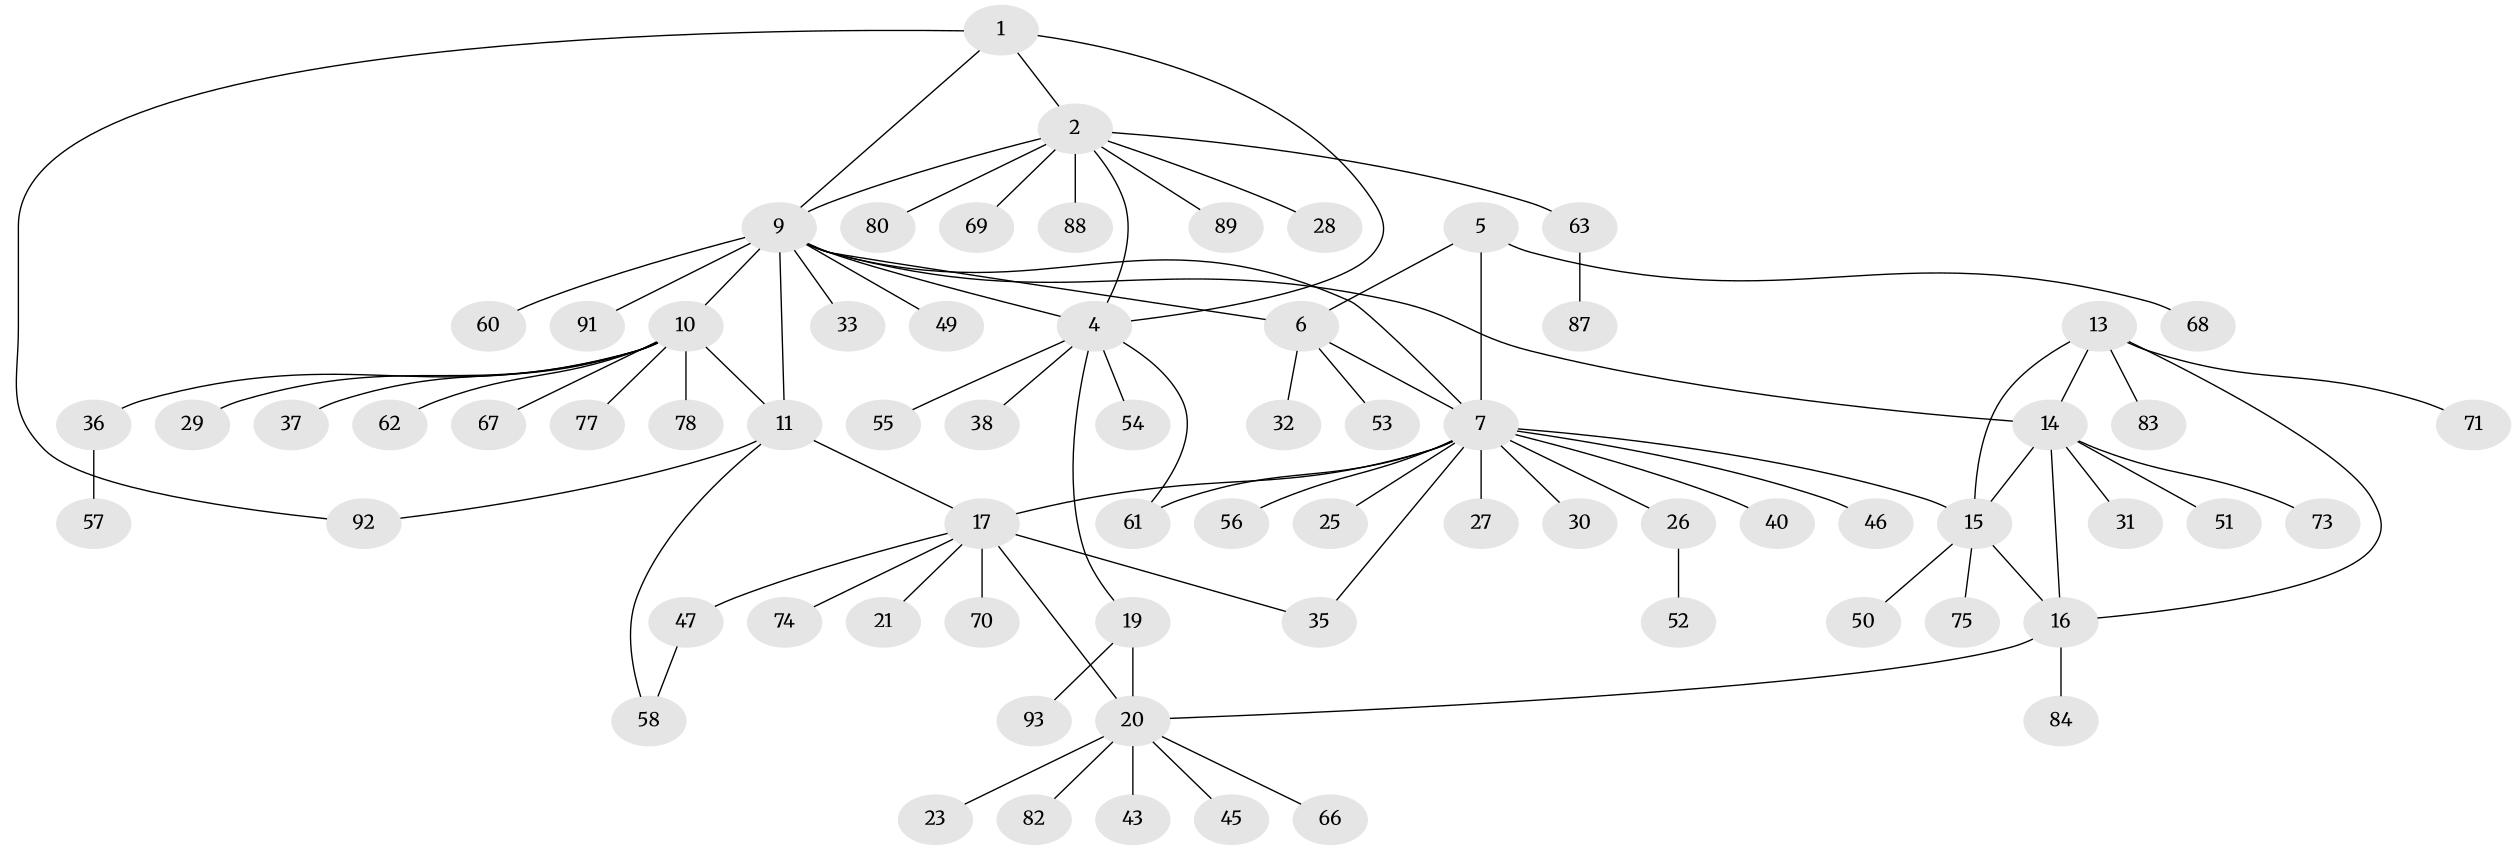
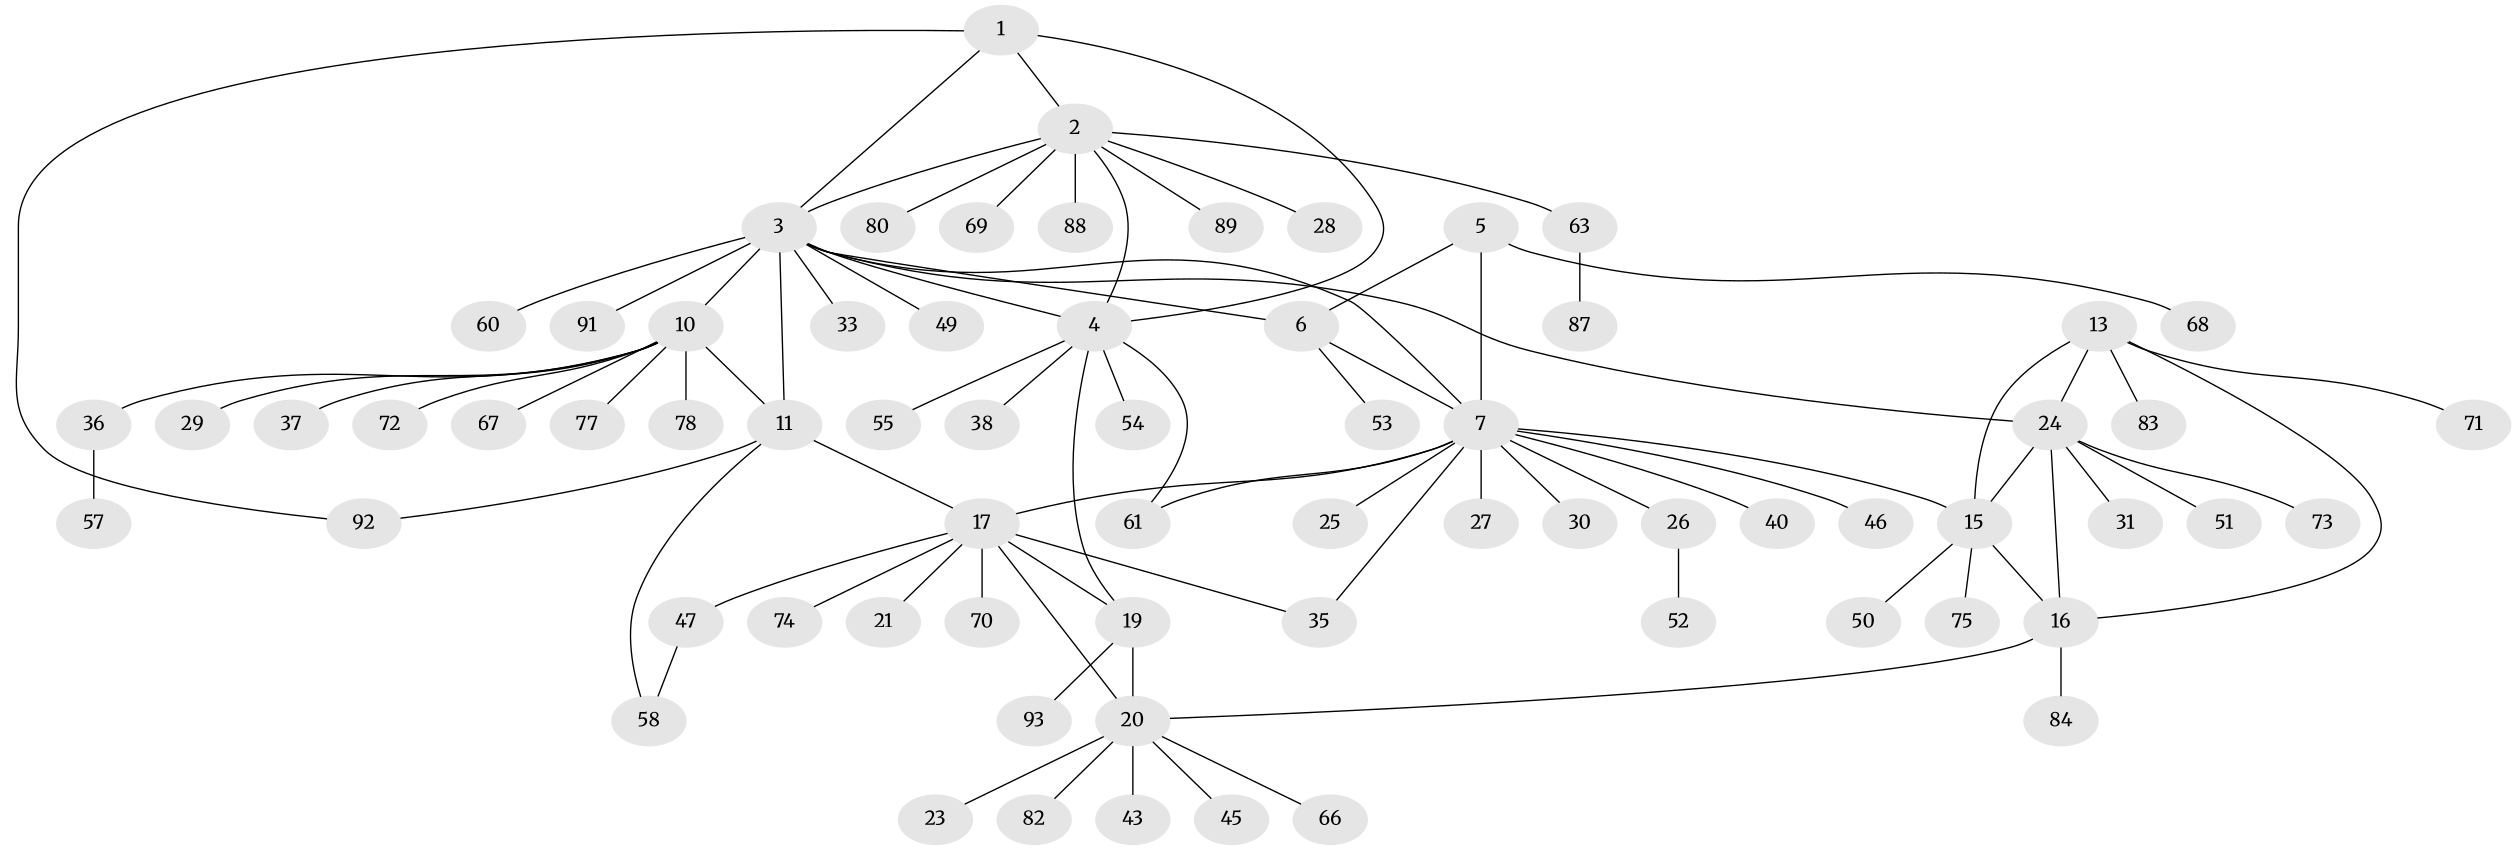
(779, 228) -> (779, 228)
(390, 425) -> (390, 425)
(1284, 425) -> none
(2050, 425) -> (2050, 425)
(1232, 524) -> none
none -> (1058, 573)
